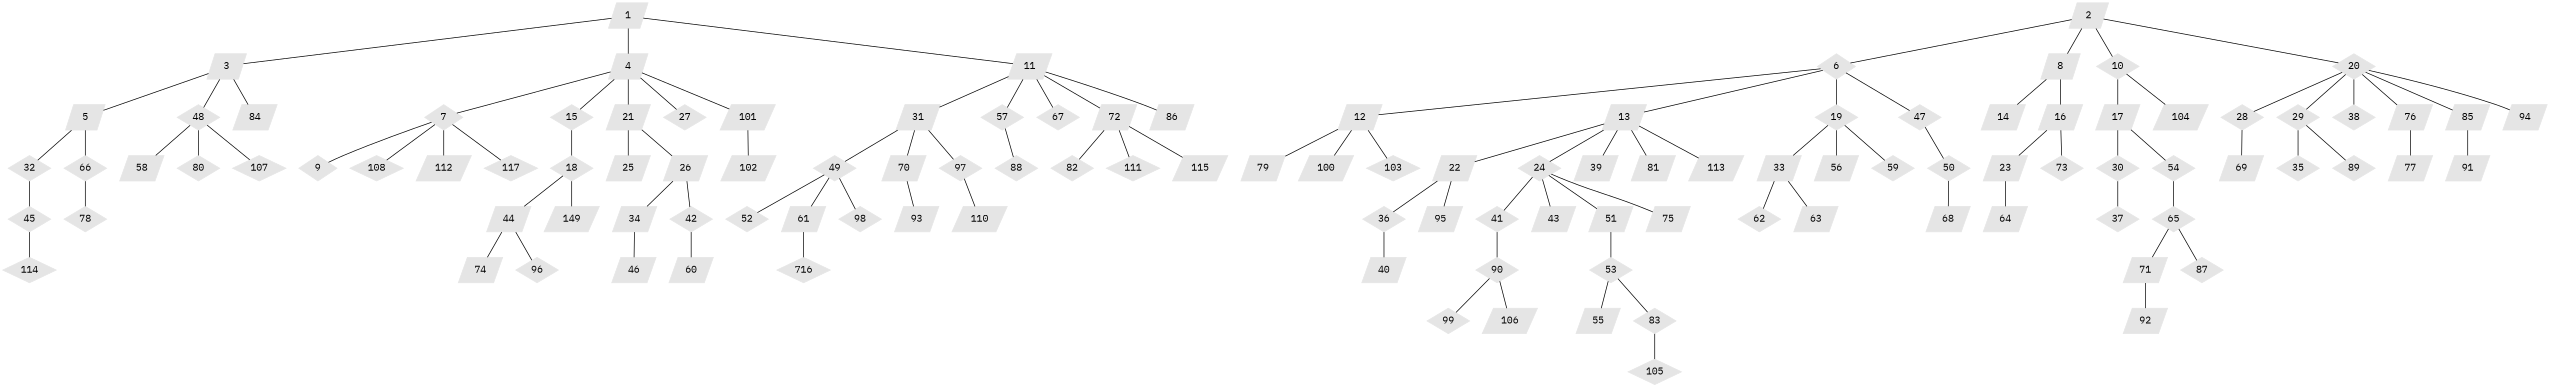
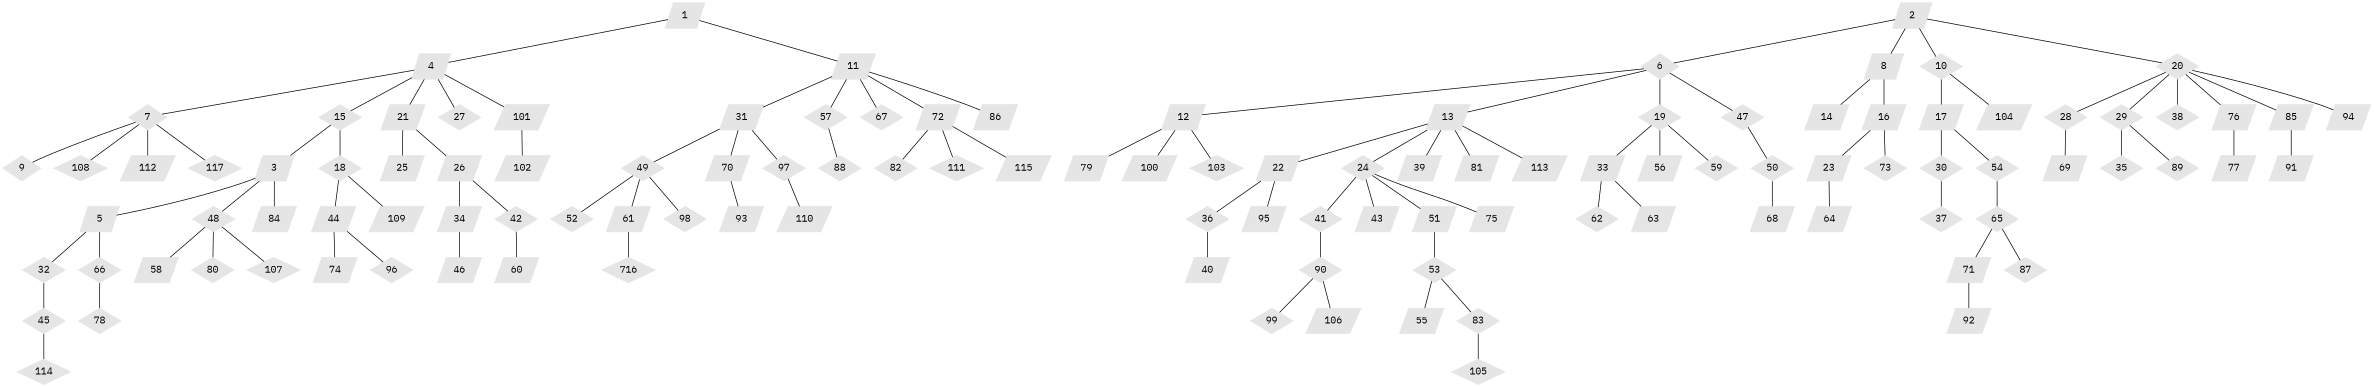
(428, 41) -> (311, 140)
(572, 219) -> (397, 219)
